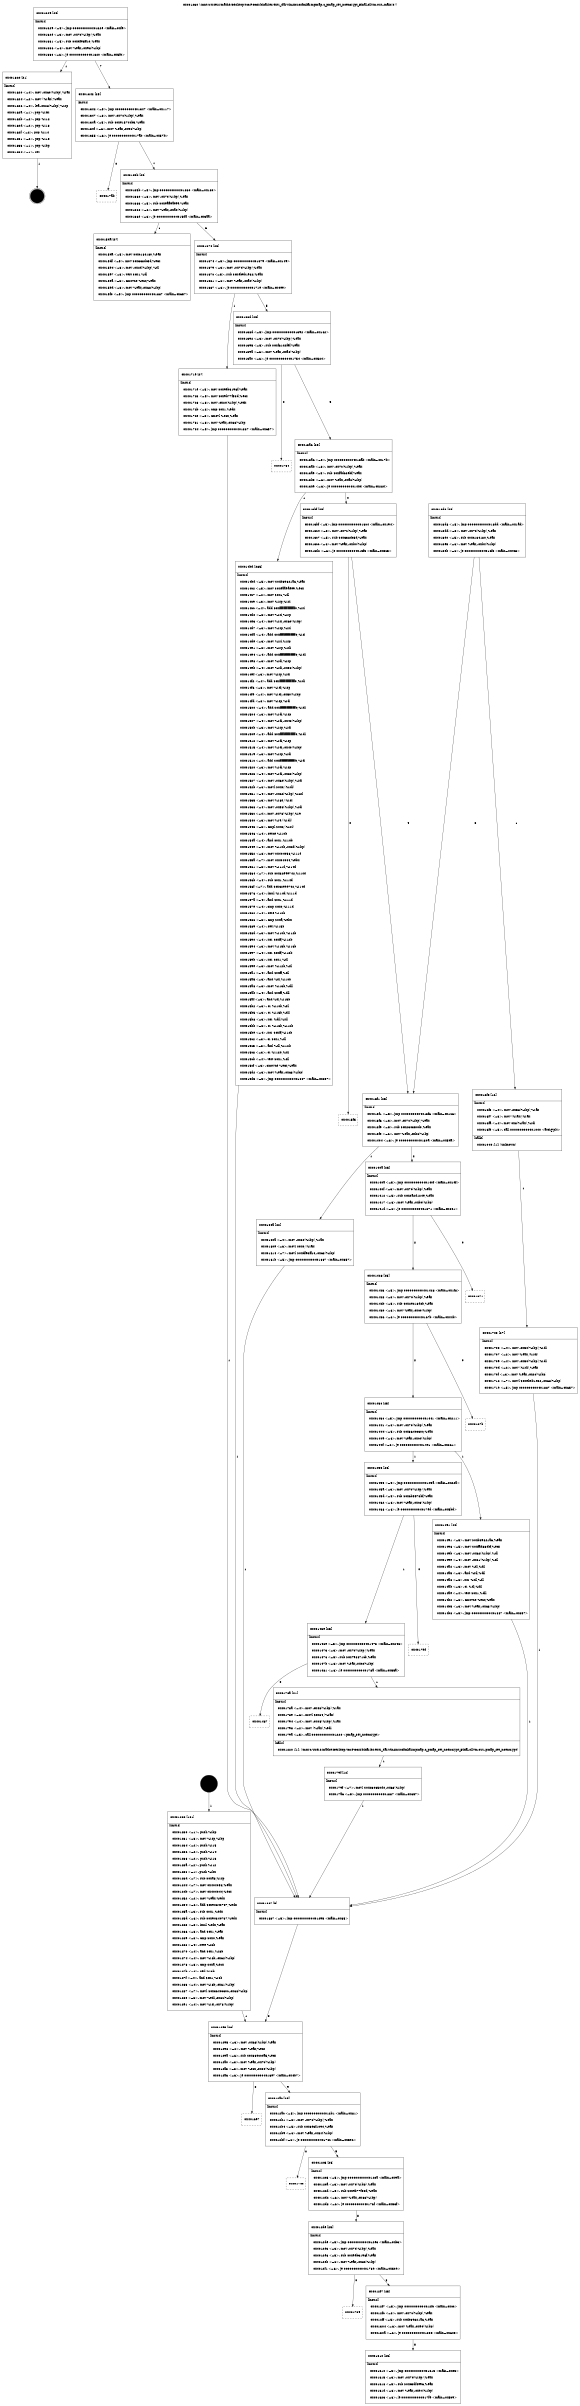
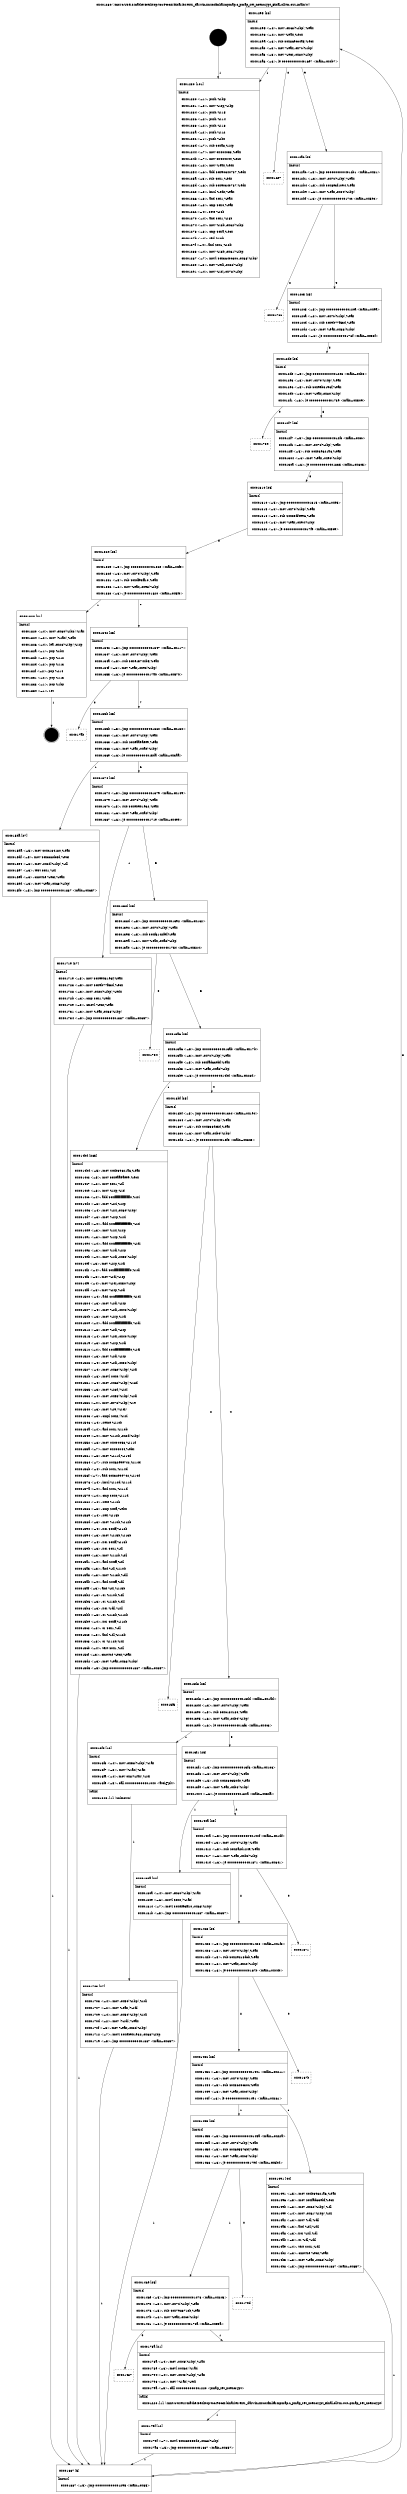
none -> (218, 541)
(381, 824) -> (221, 1411)
none -> (51, 1683)
(243, 2015) -> (265, 74)
